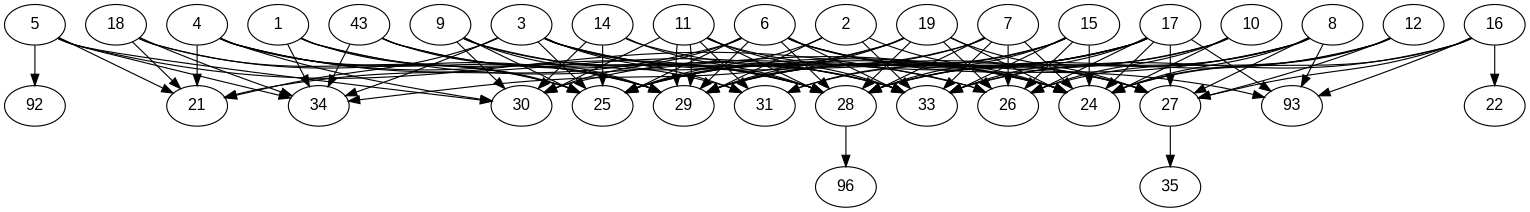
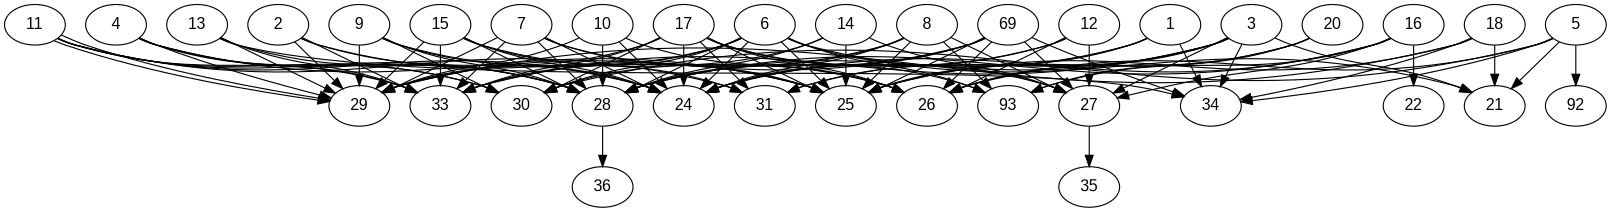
(359, 25) -> (197, 25)
(927, 25) -> (1008, 25)
none -> (1333, 25)
(197, 60) -> none
(1217, 66) -> (1014, 66)
(846, 187) -> (603, 187)
